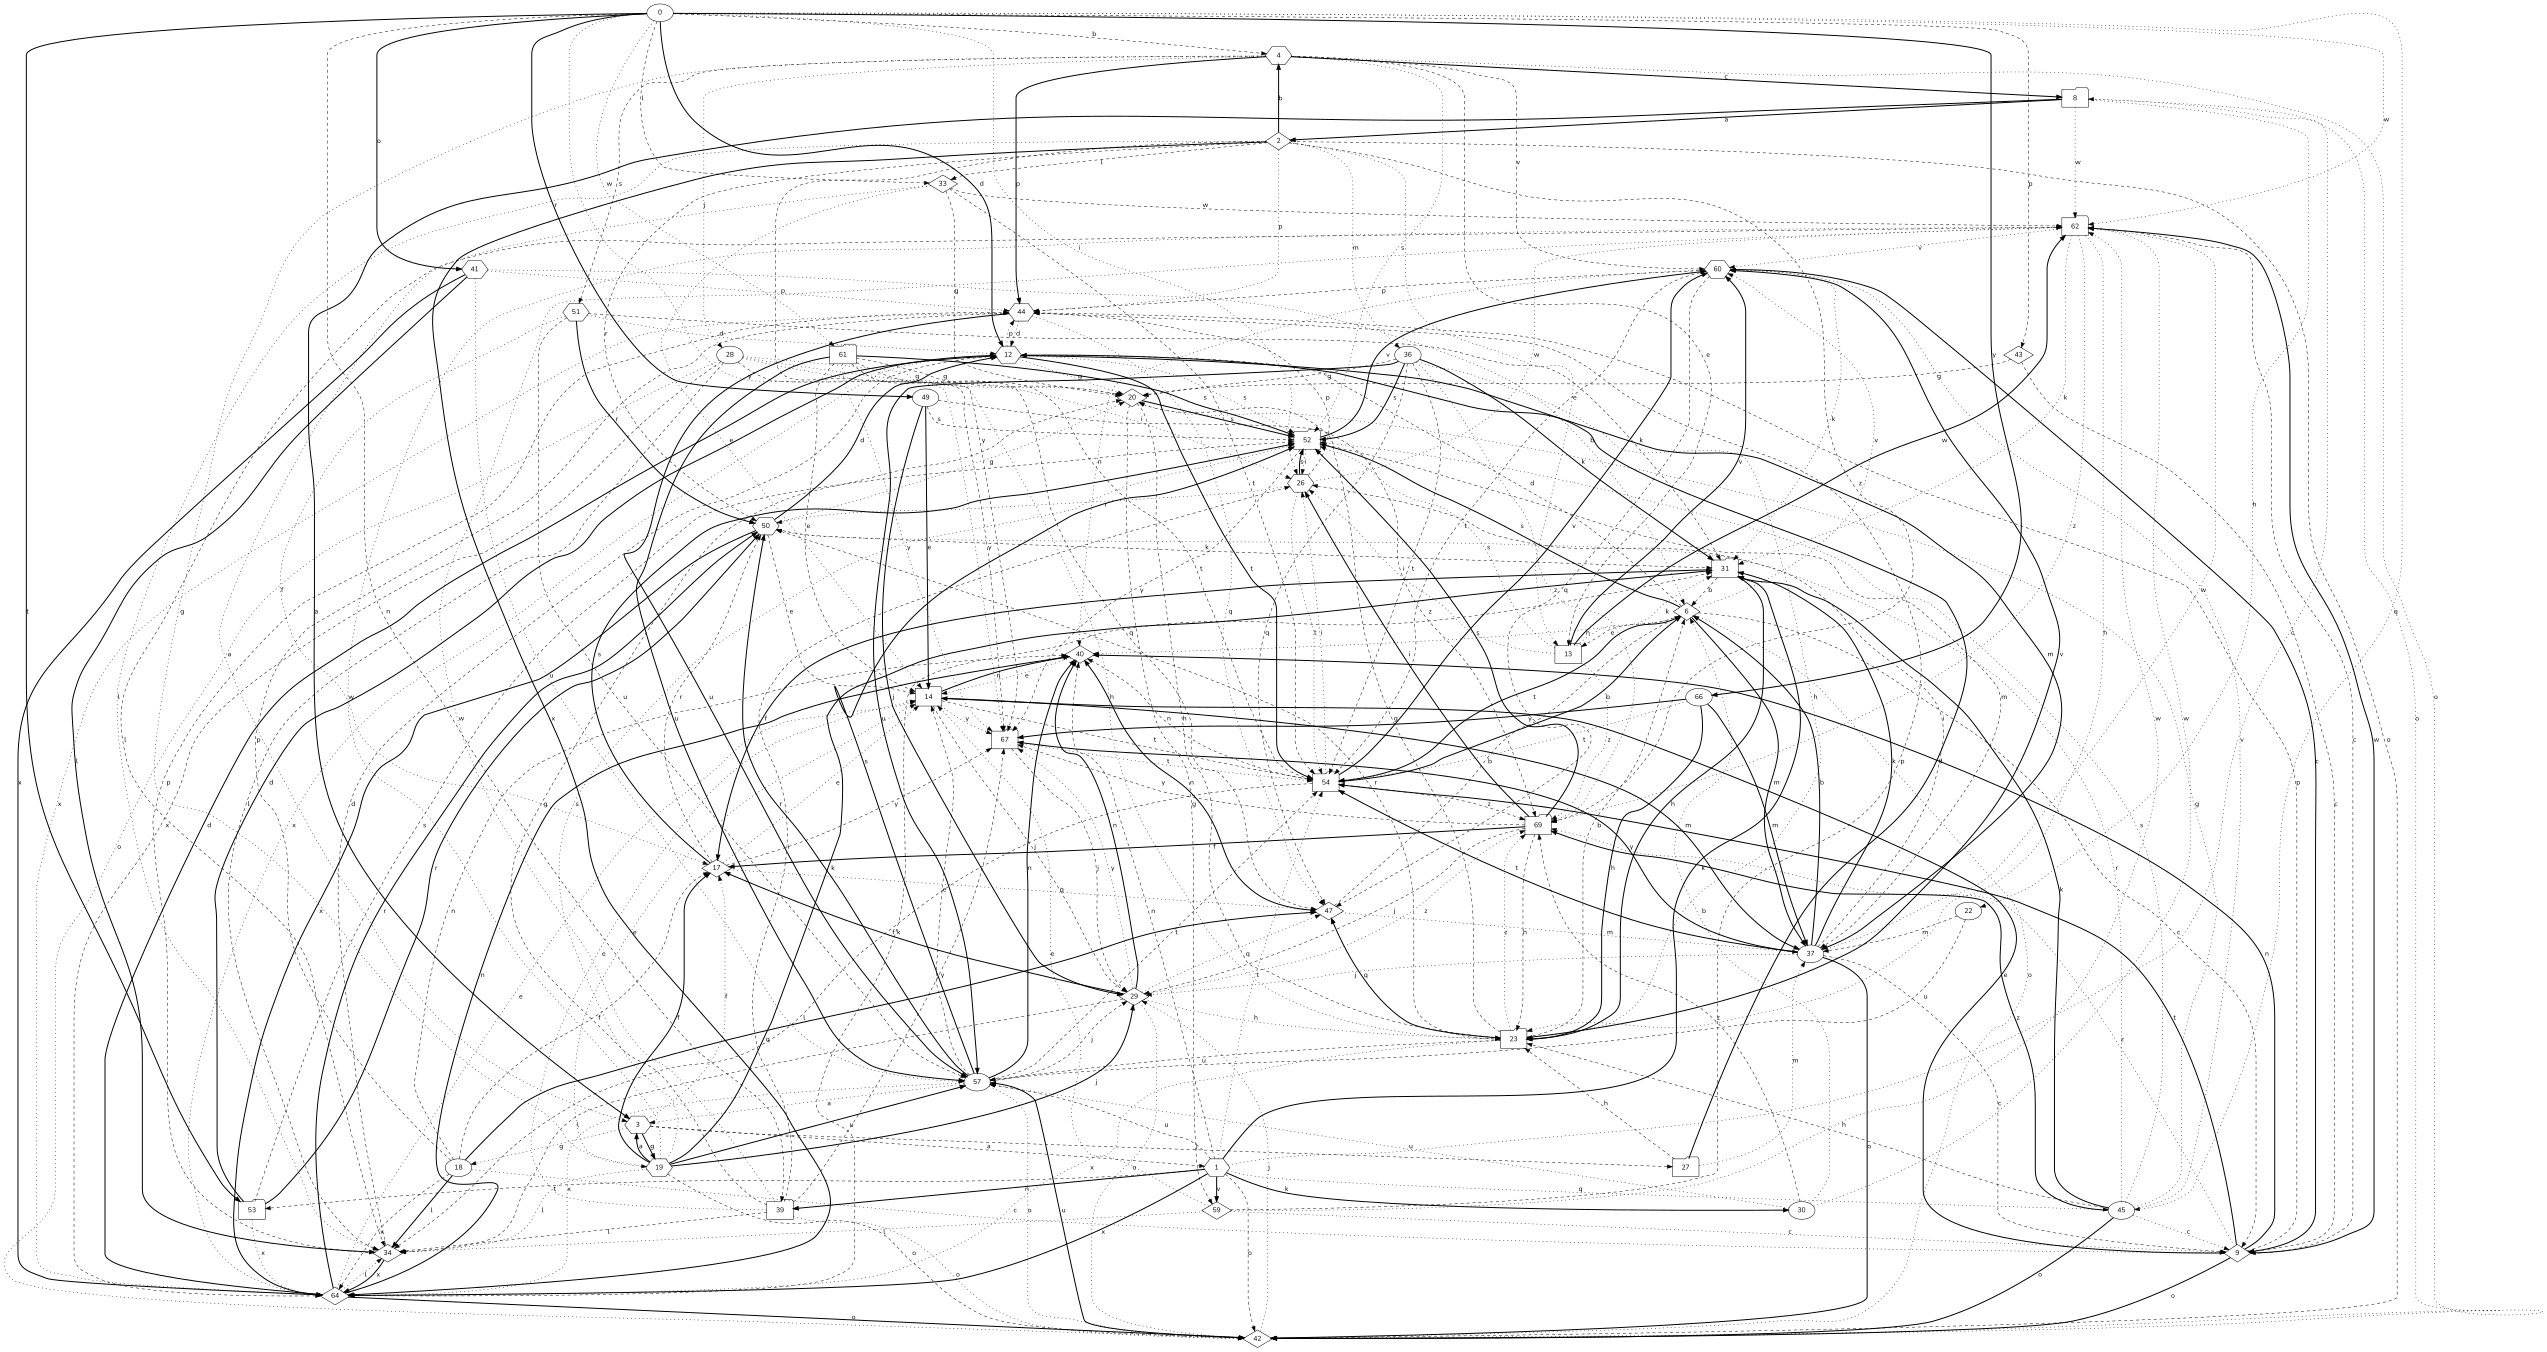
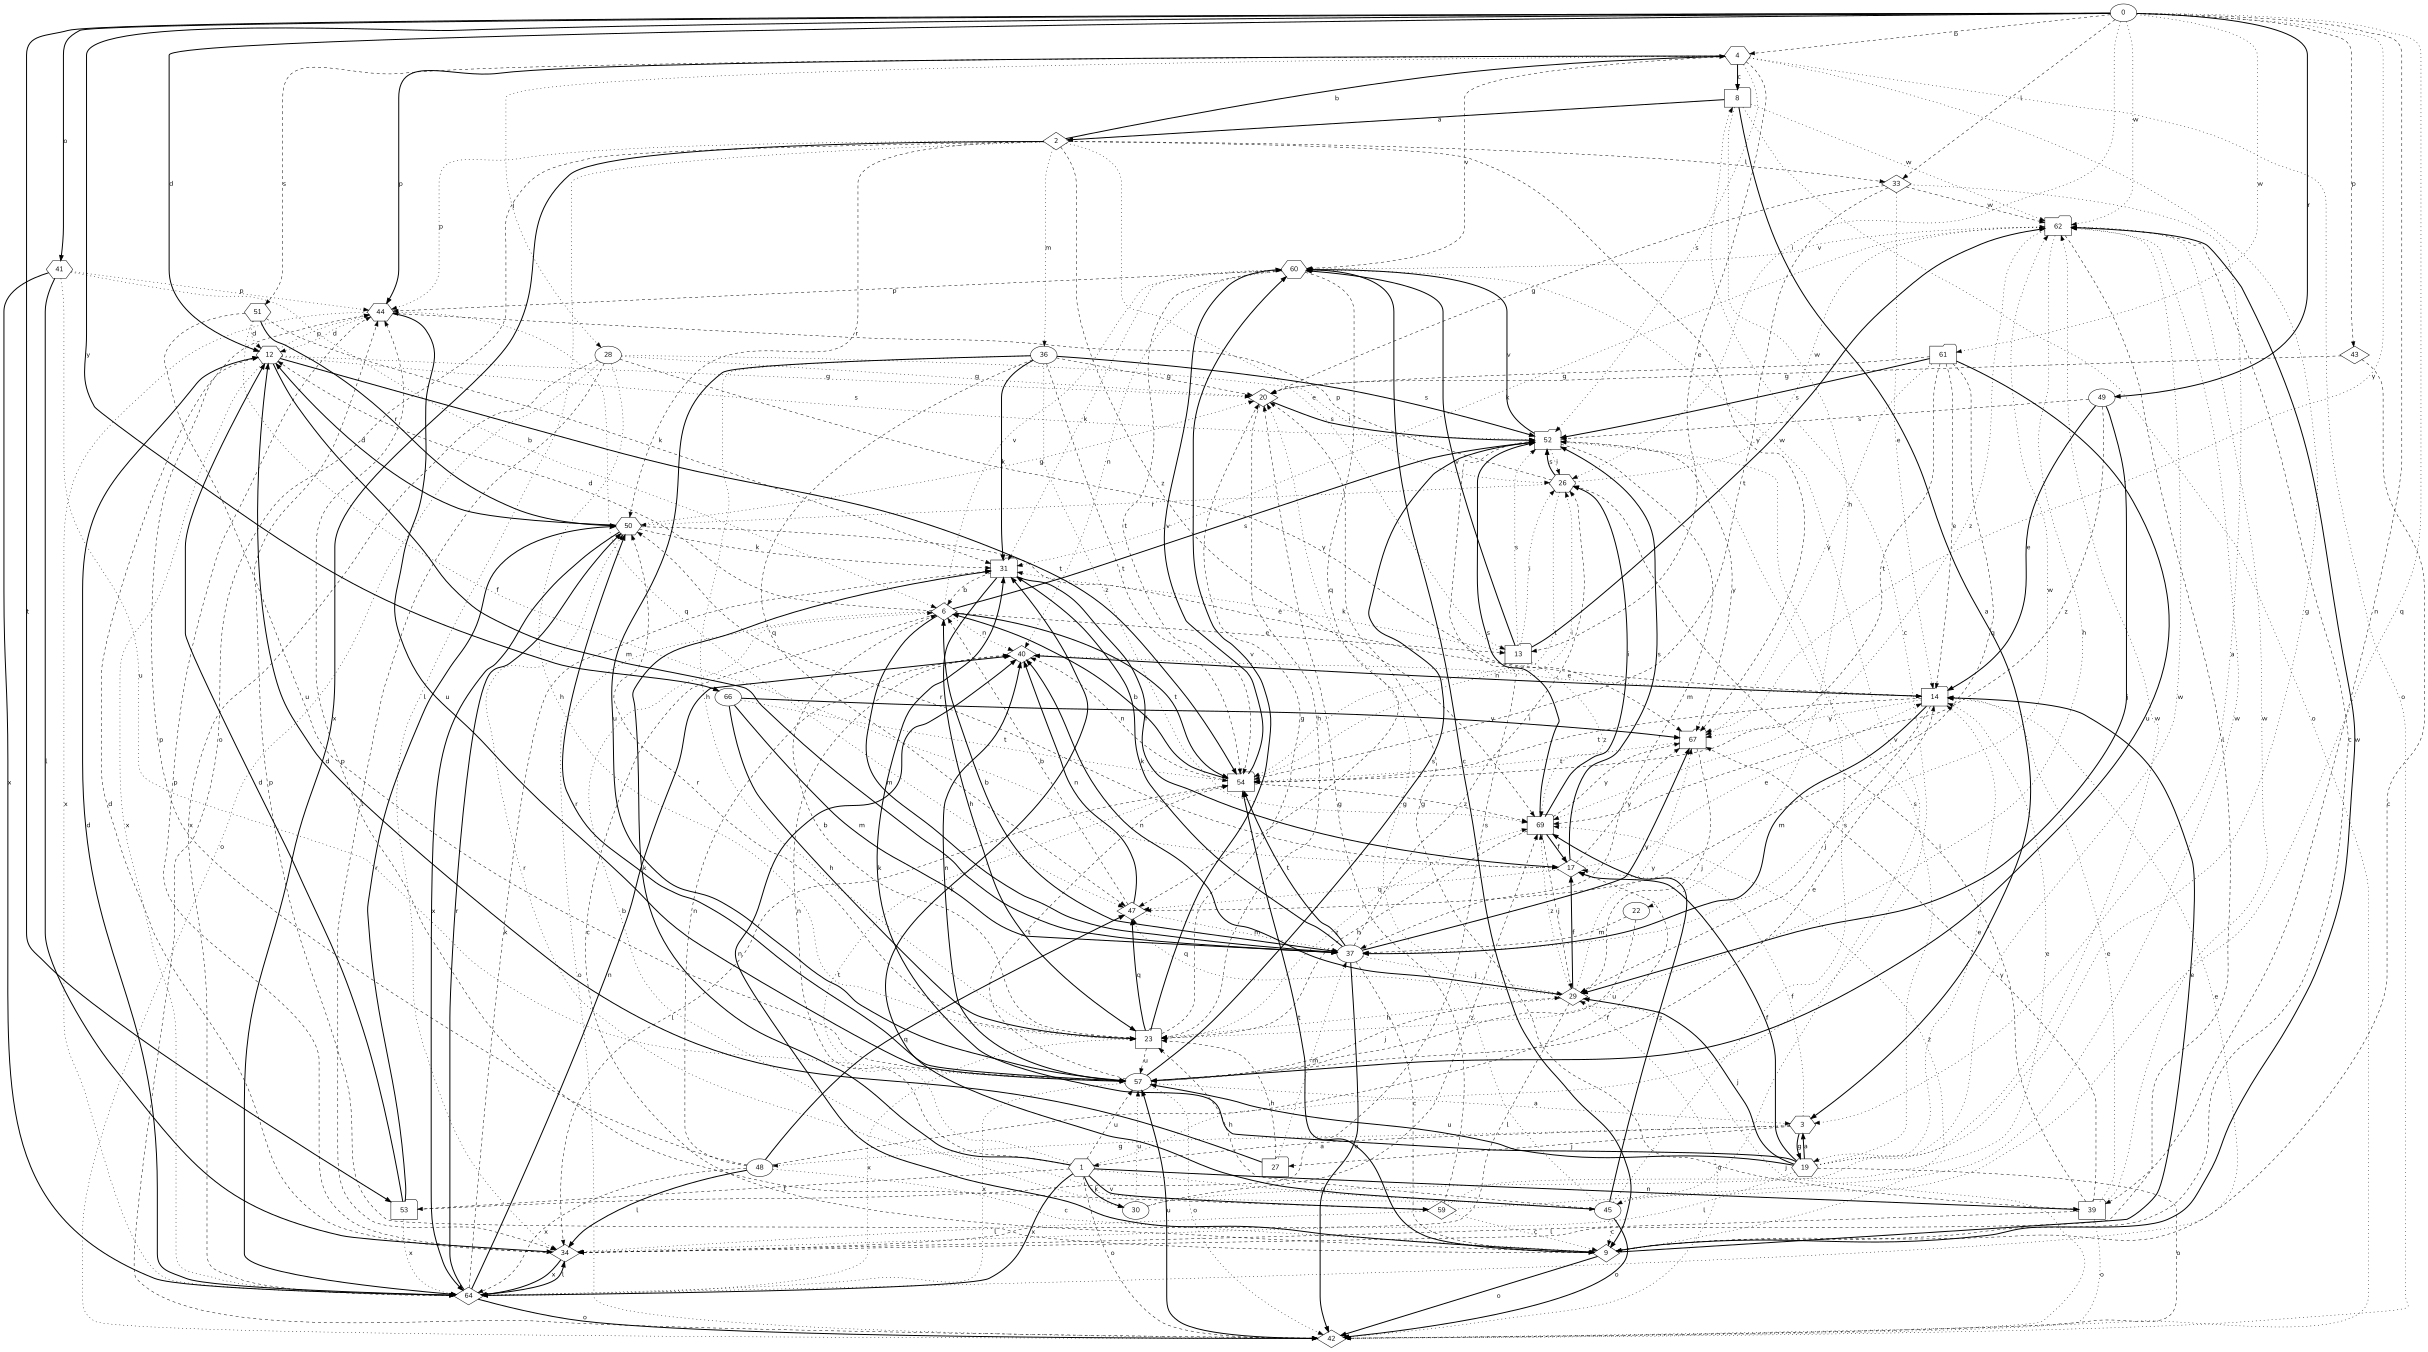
(1188, 778) -> (1340, 823)
(459, 1168) -> (760, 1168)
(359, 1276) -> (527, 1289)
